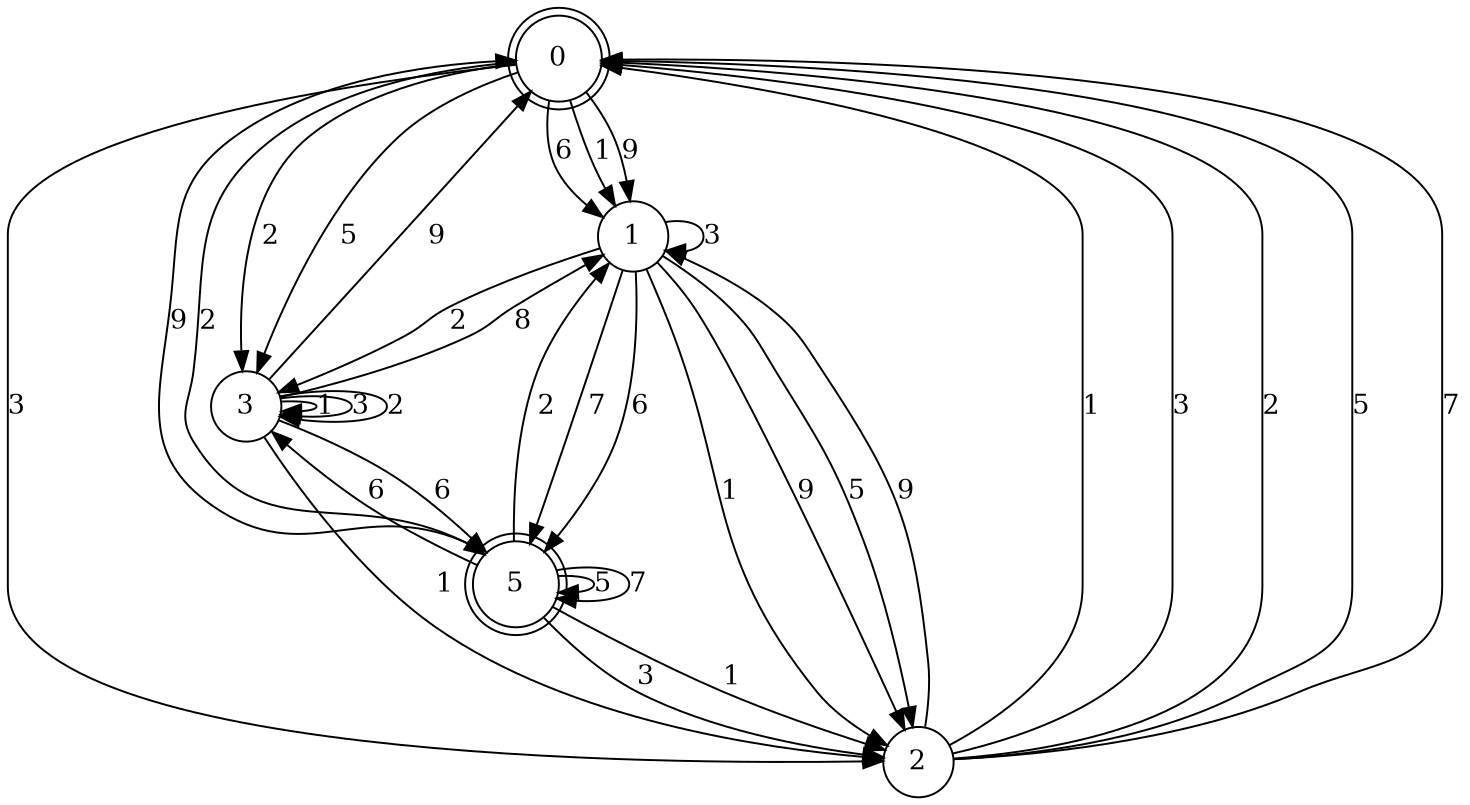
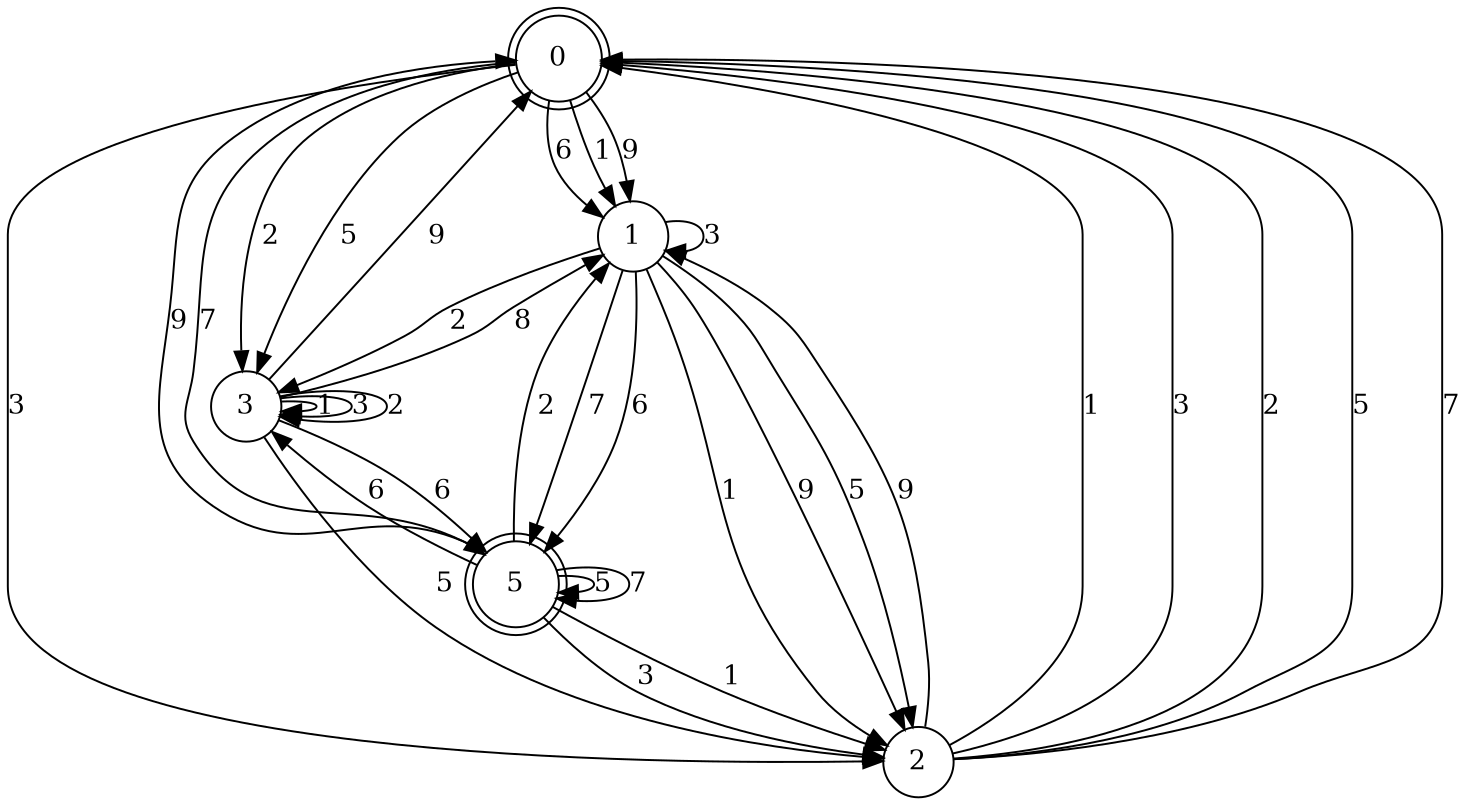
(209, 321) -> (209, 321)
(446, 584) -> (446, 584)
